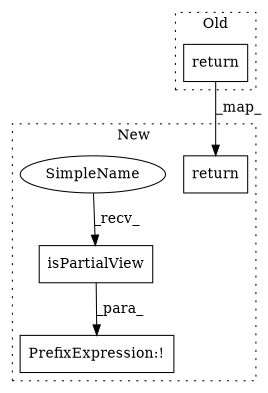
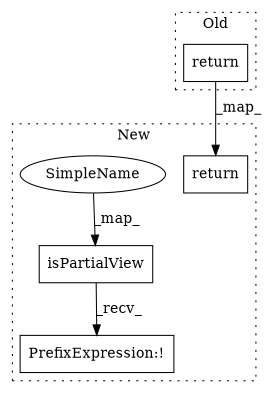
(117, 219) -> (117, 219)
(120, 309) -> (119, 309)
